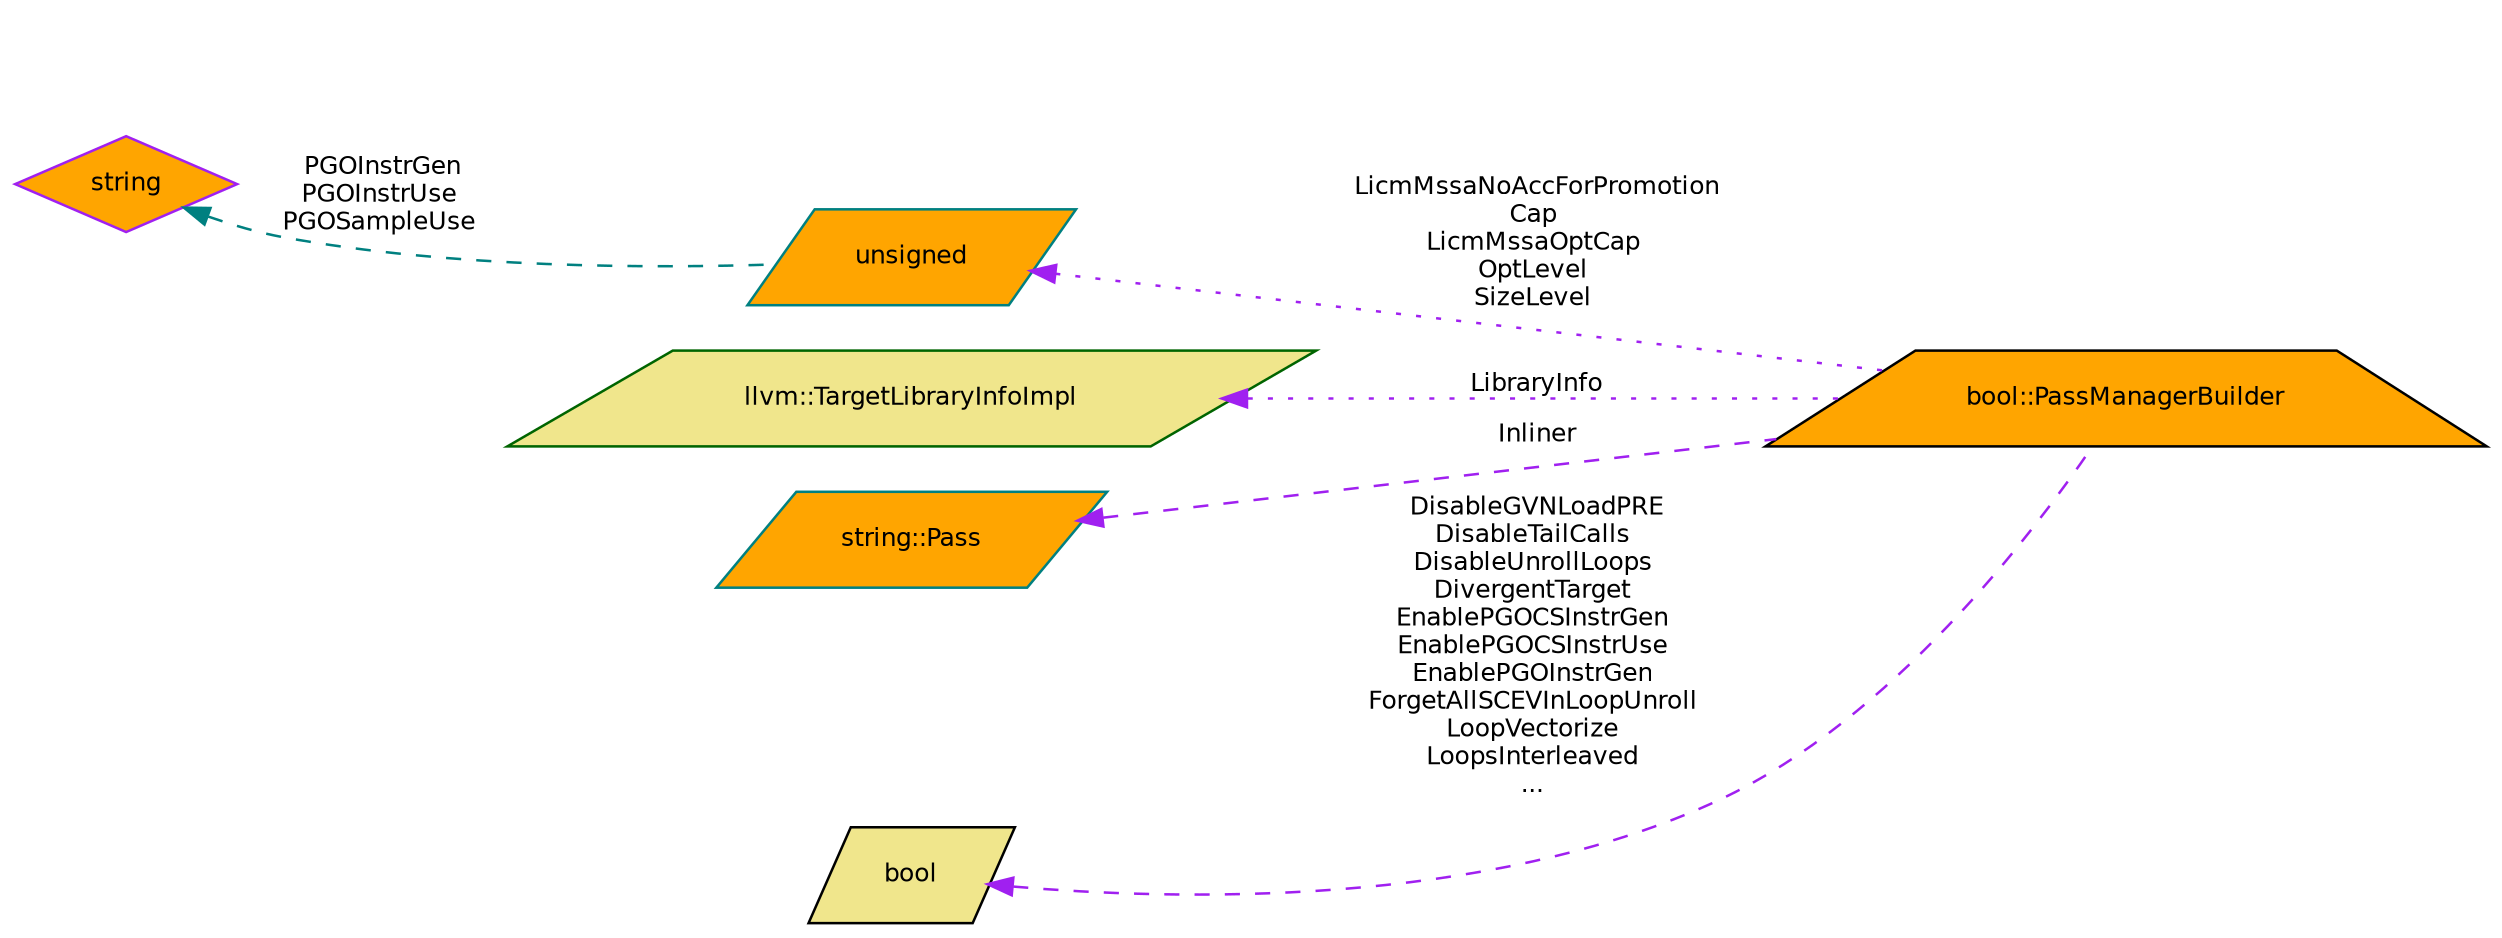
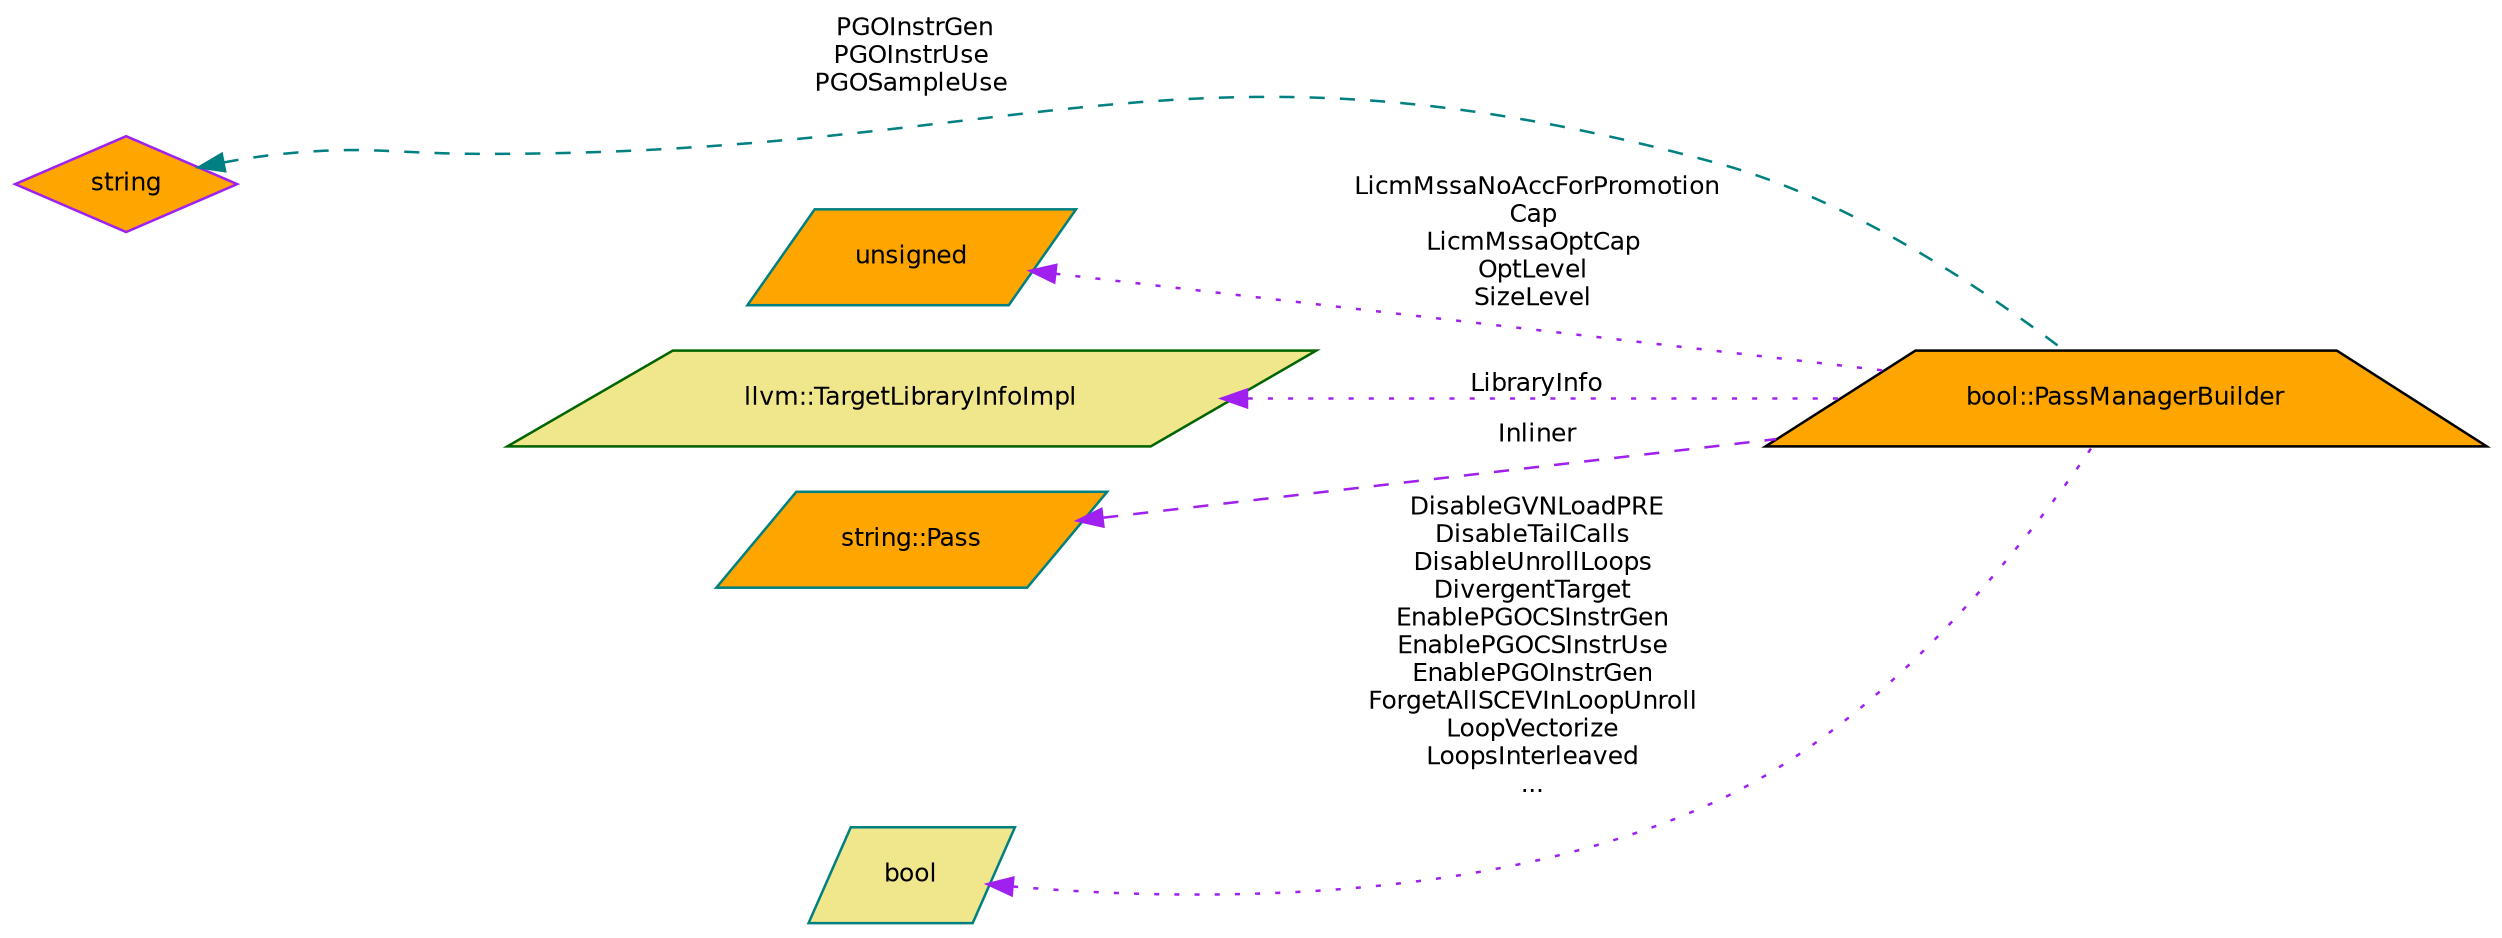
(491, 261) -> (1170, 101)
(1626, 836) -> (1626, 836)
(912, 875) -> (912, 875)
